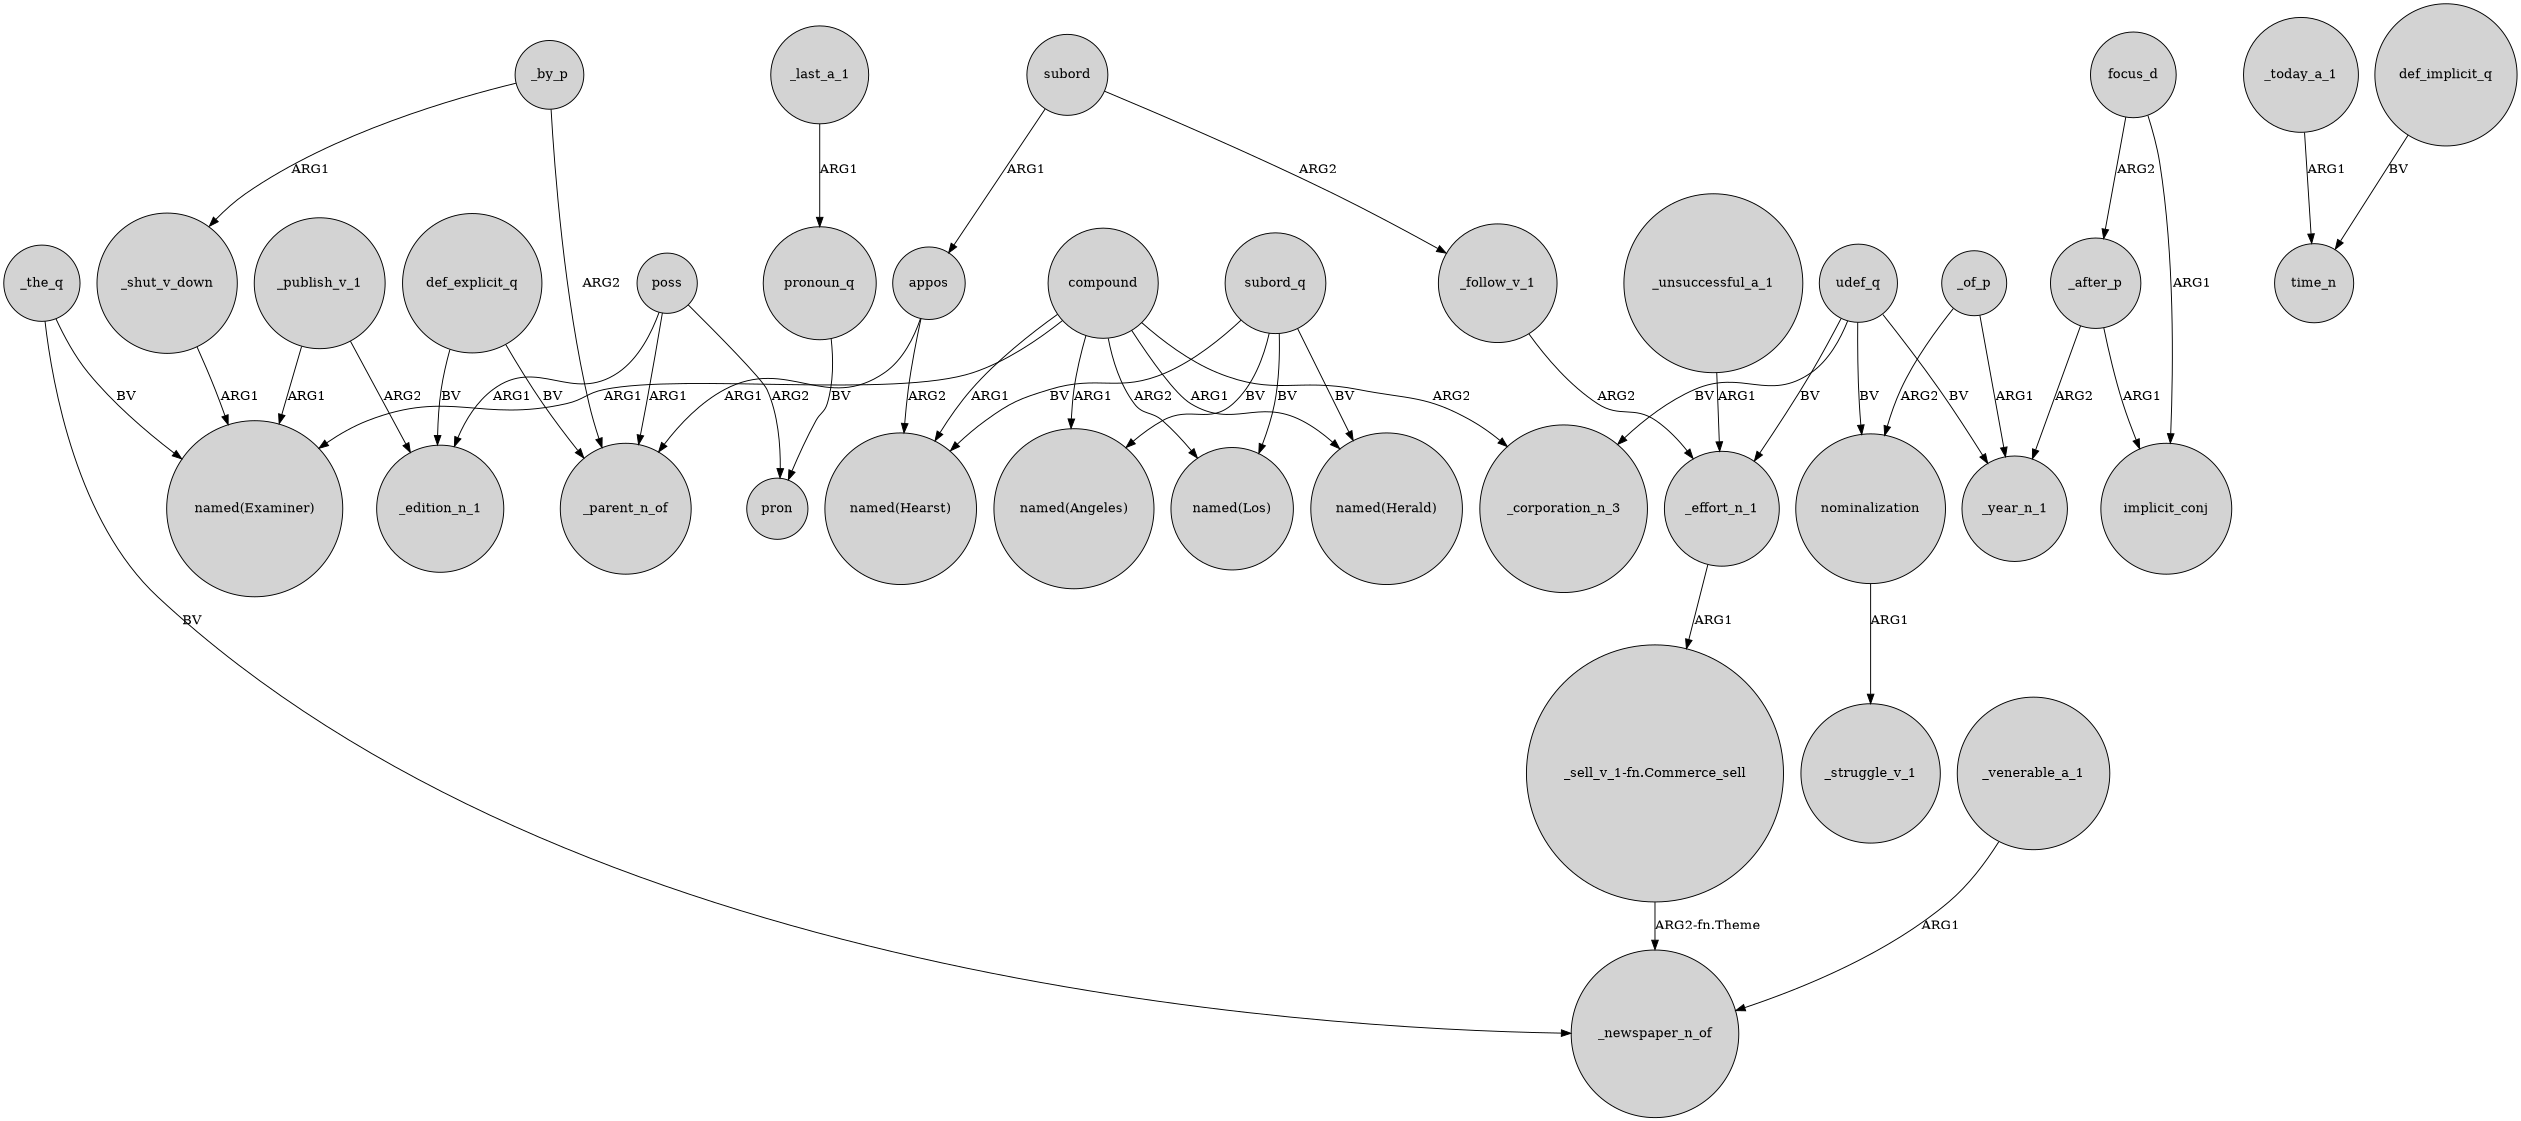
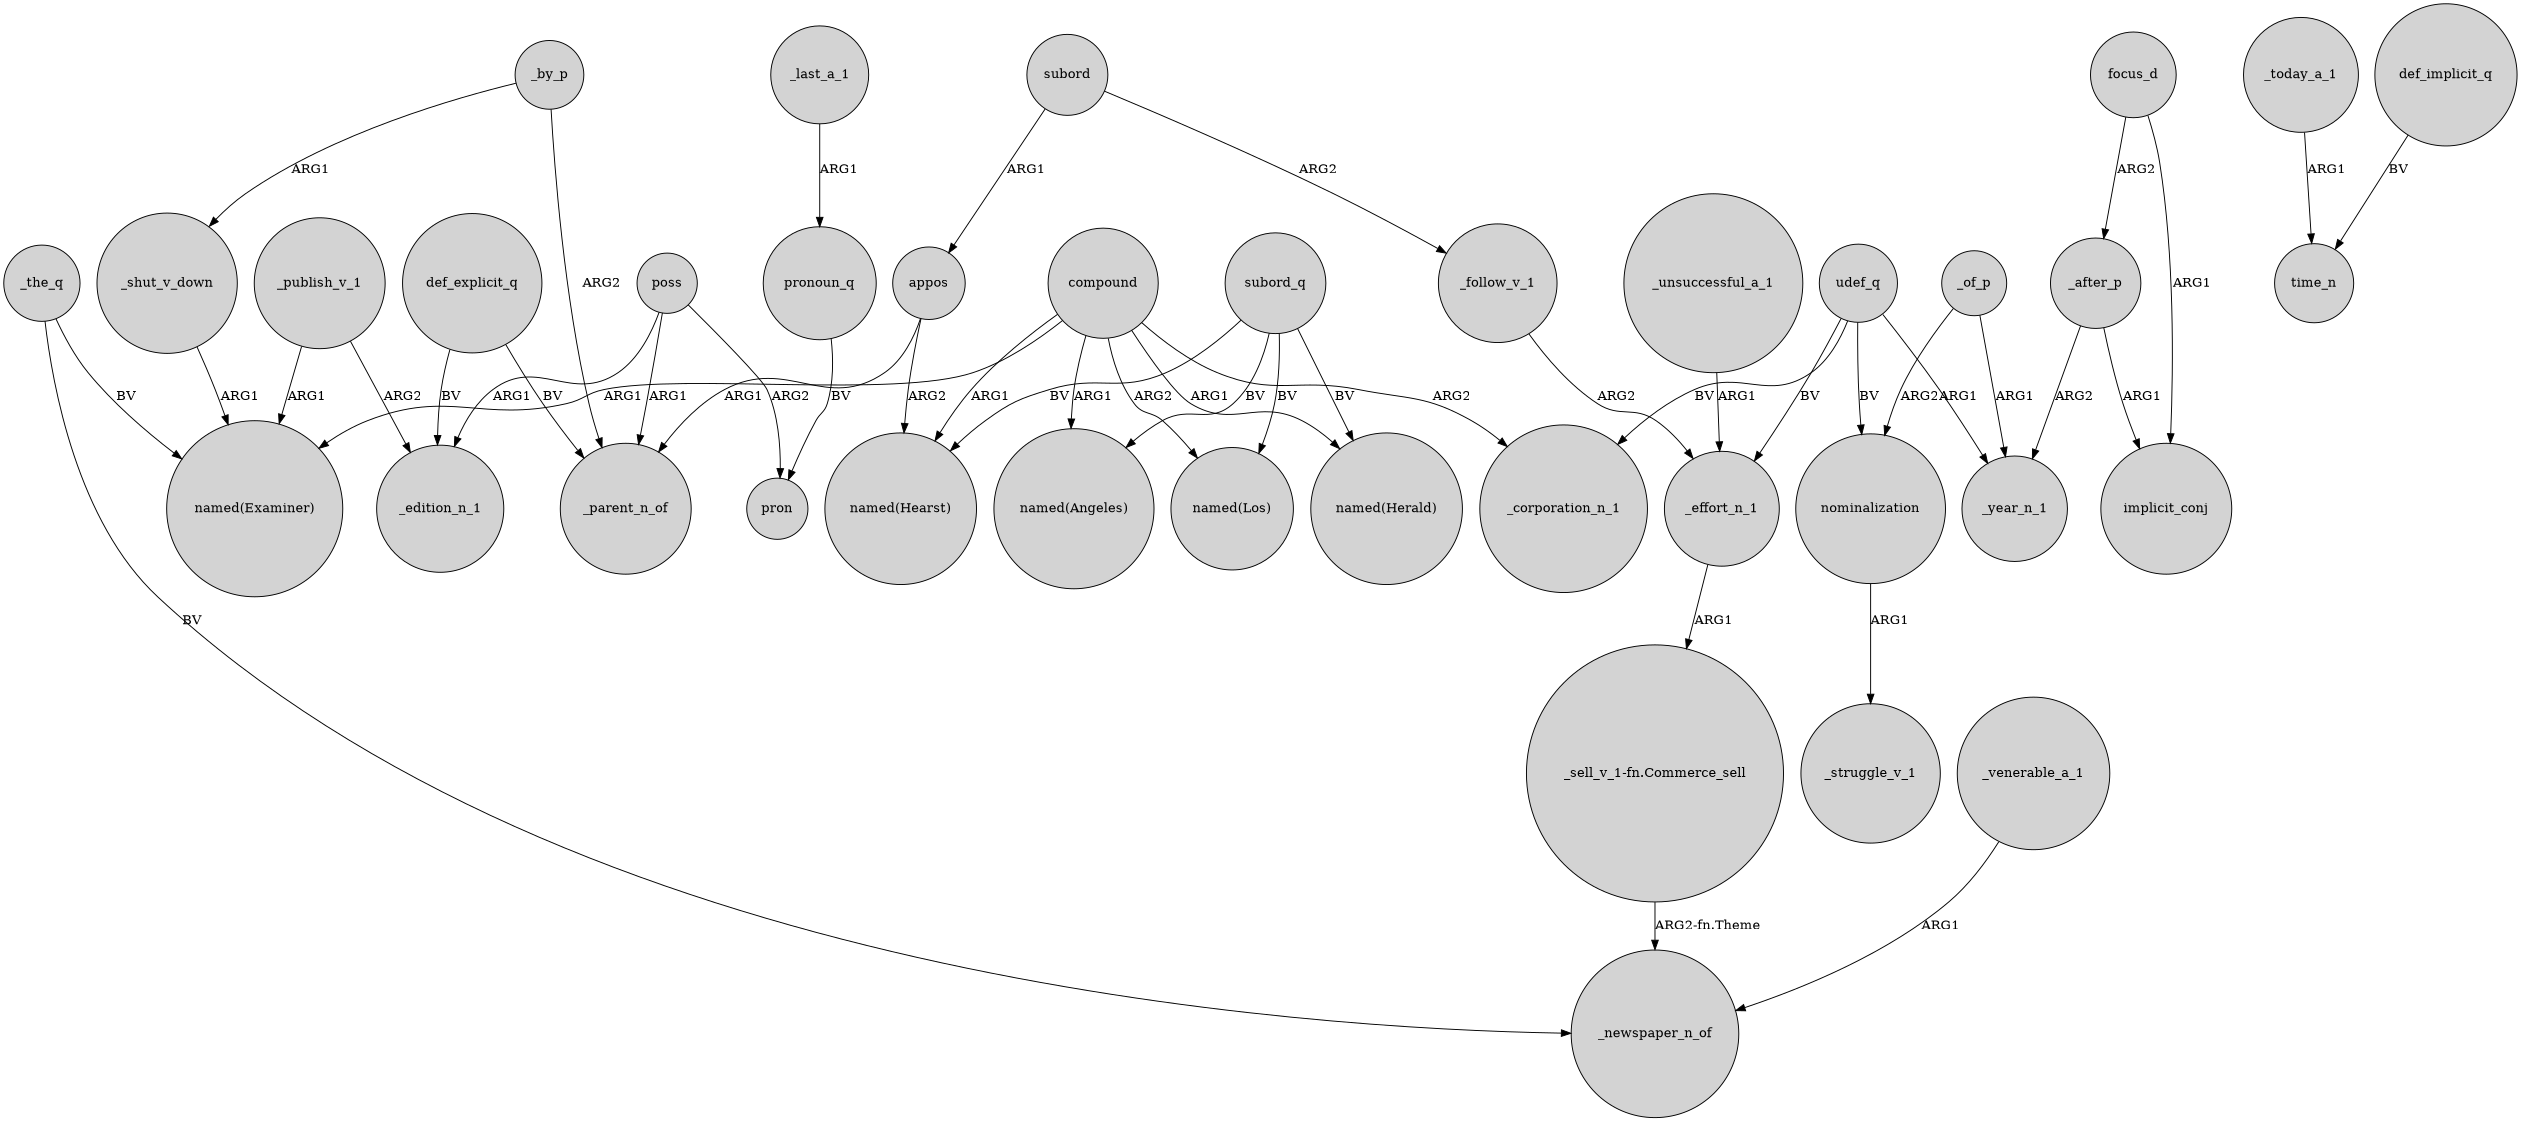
(1959, 397) -> (1959, 397)
(1564, 509) -> (1564, 509)
